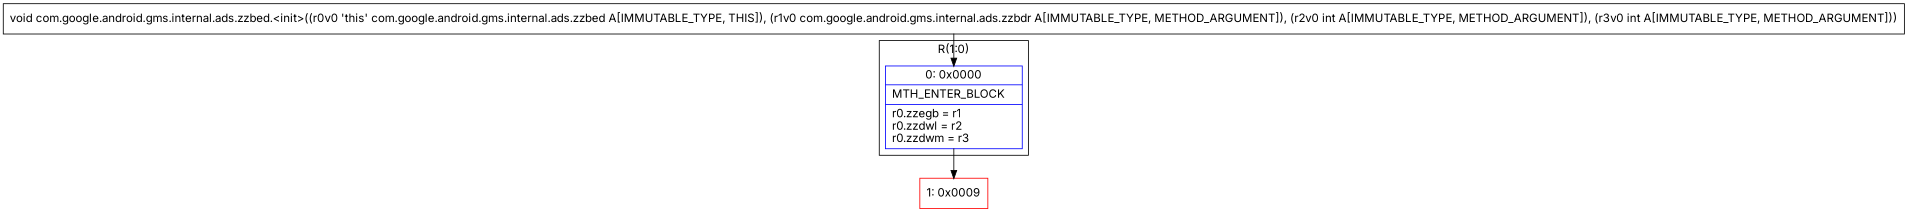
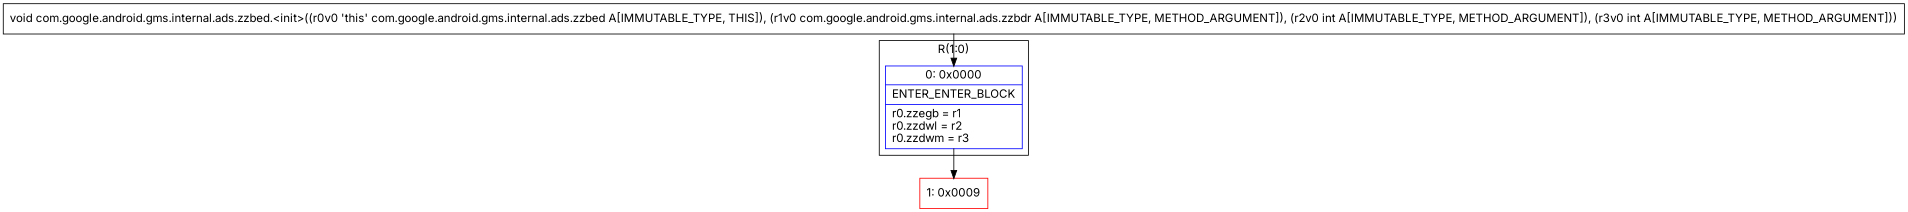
(949, 94) -> (954, 94)
